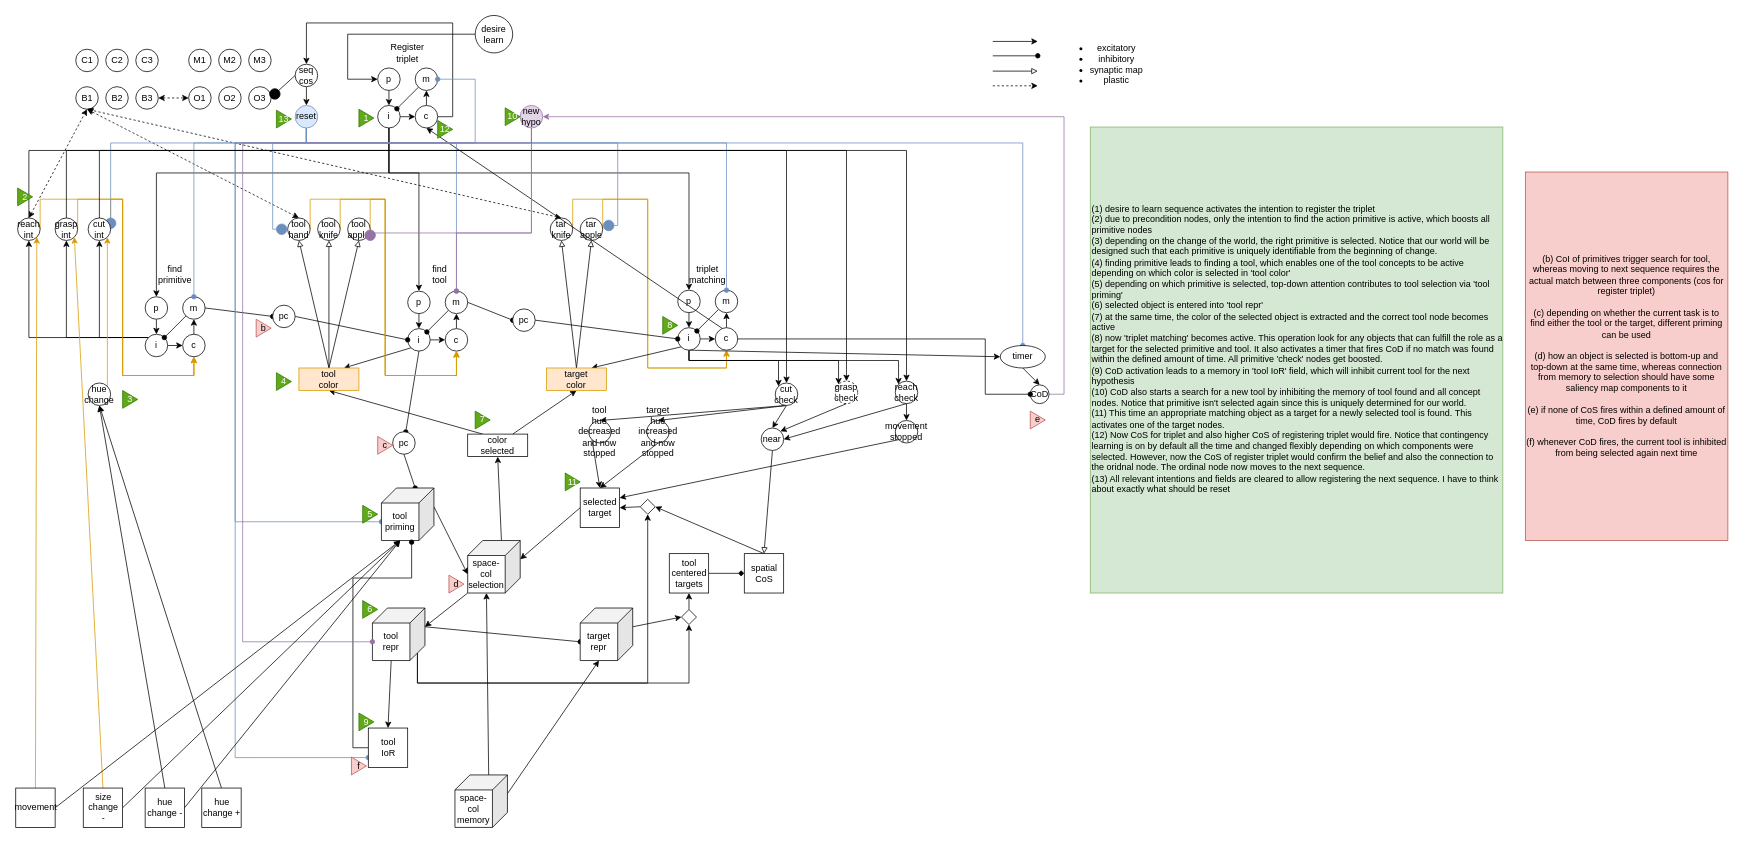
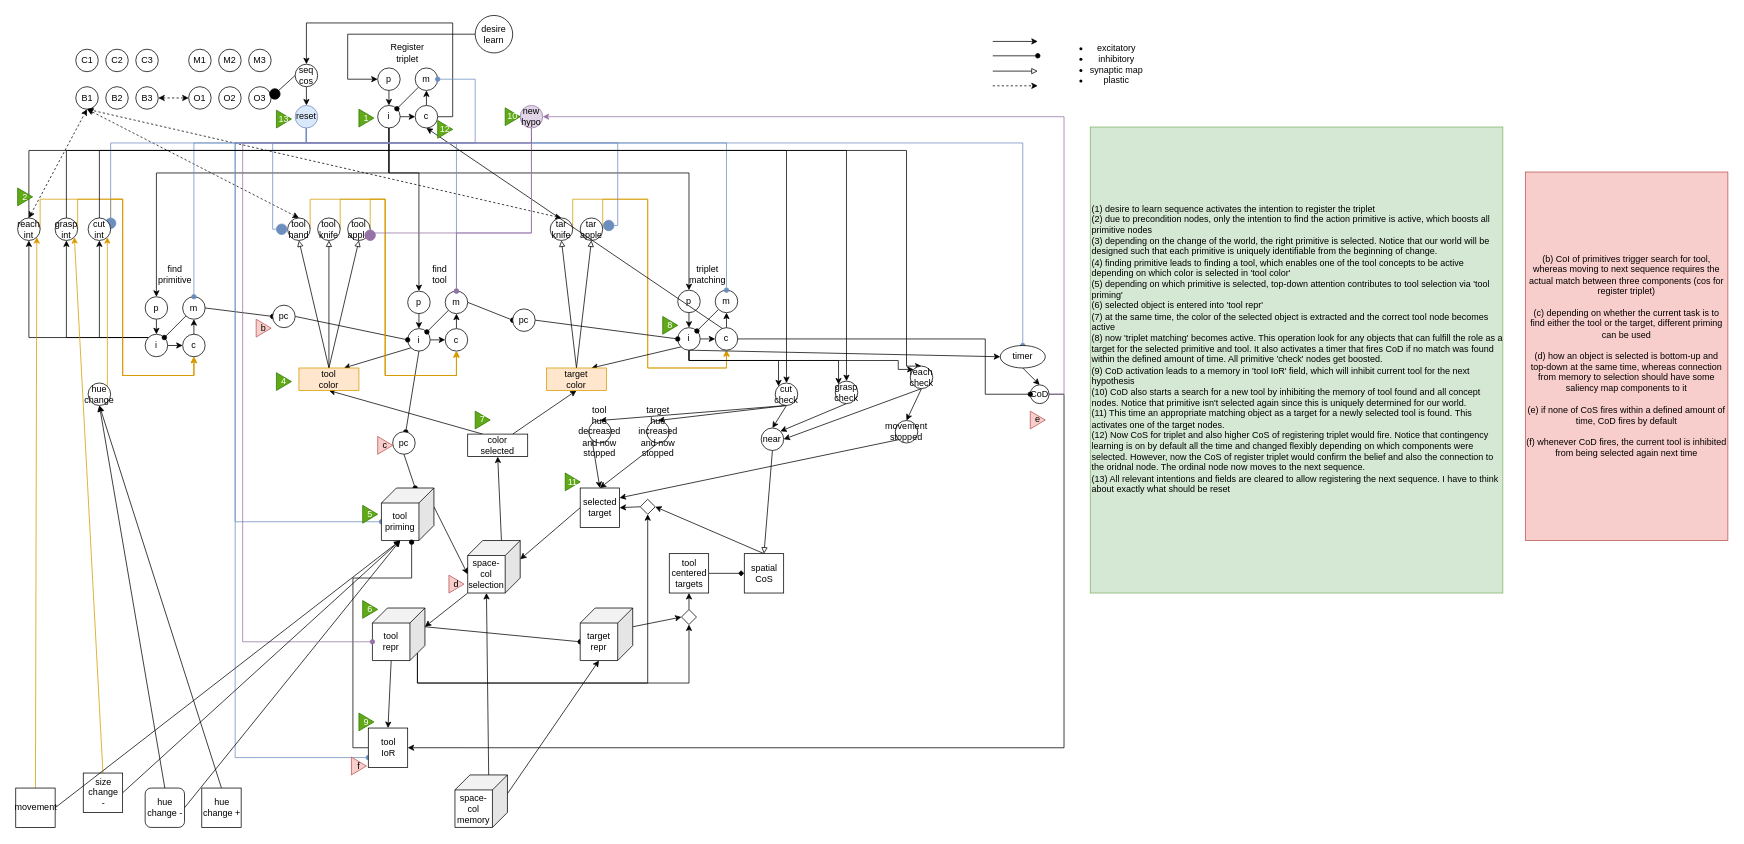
(846, 392) -> (846, 392)
(906, 392) -> (921, 377)
(130, 399) -> none
none -> (740, 748)
(103, 808) -> (103, 793)
(165, 808) -> (165, 808)
